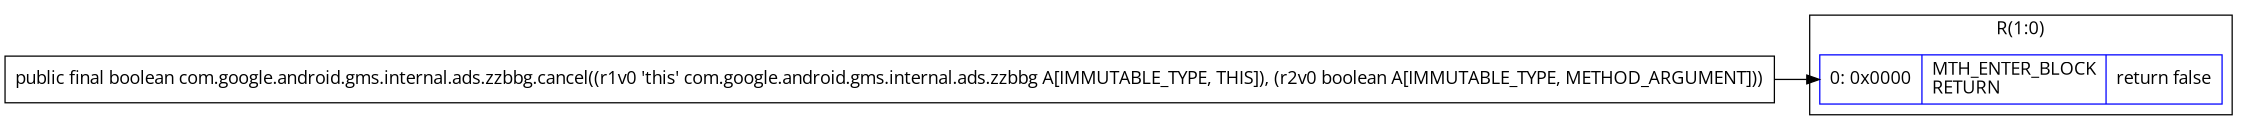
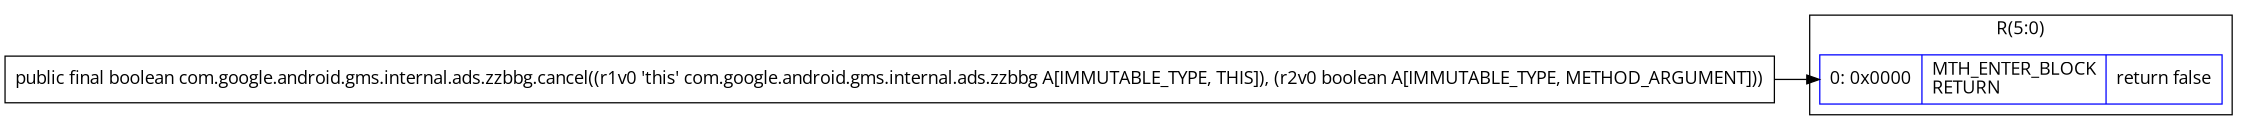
(2021, 30) -> (2021, 30)
